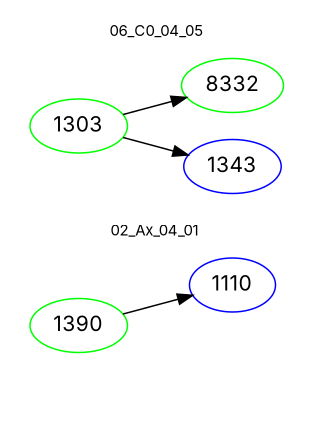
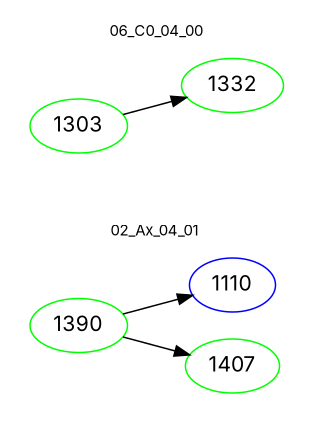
(157, 32) -> (157, 32)
(232, 86) -> (232, 86)
(232, 166) -> none
none -> (232, 366)
